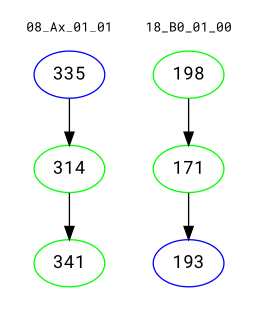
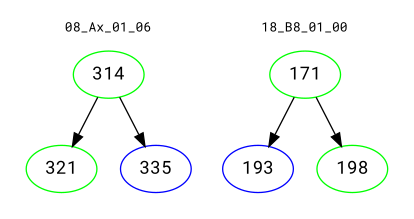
(70, 28) -> (109, 28)
(189, 28) -> (305, 28)
(69, 115) -> (129, 116)
(189, 115) -> (326, 116)
(69, 263) -> (62, 169)
